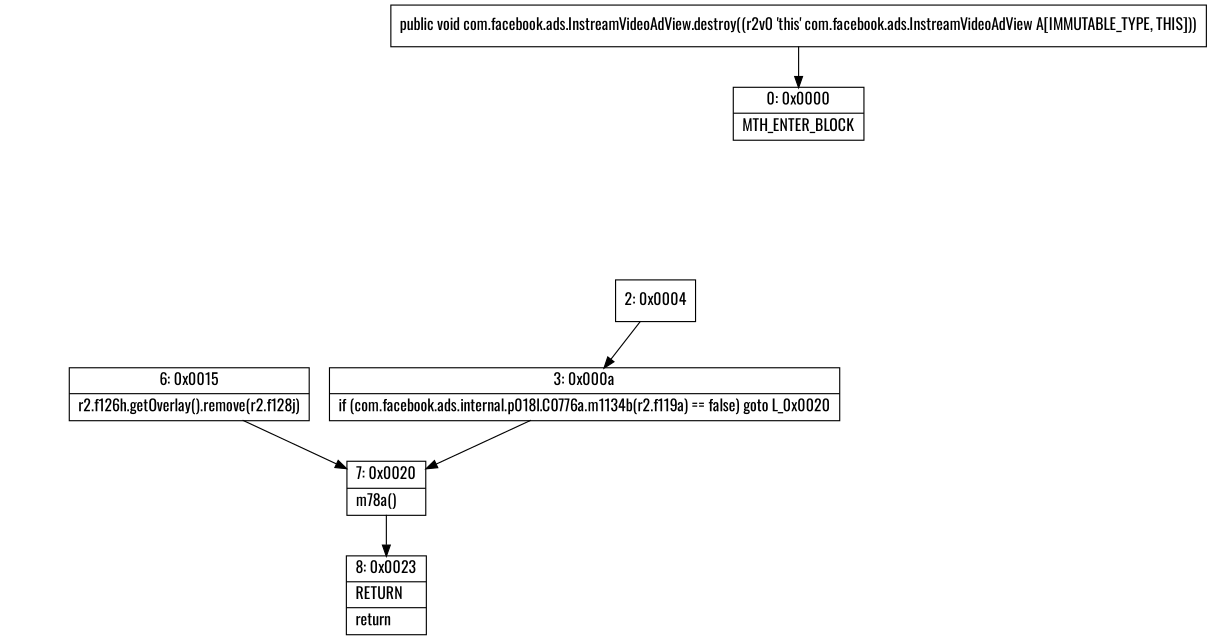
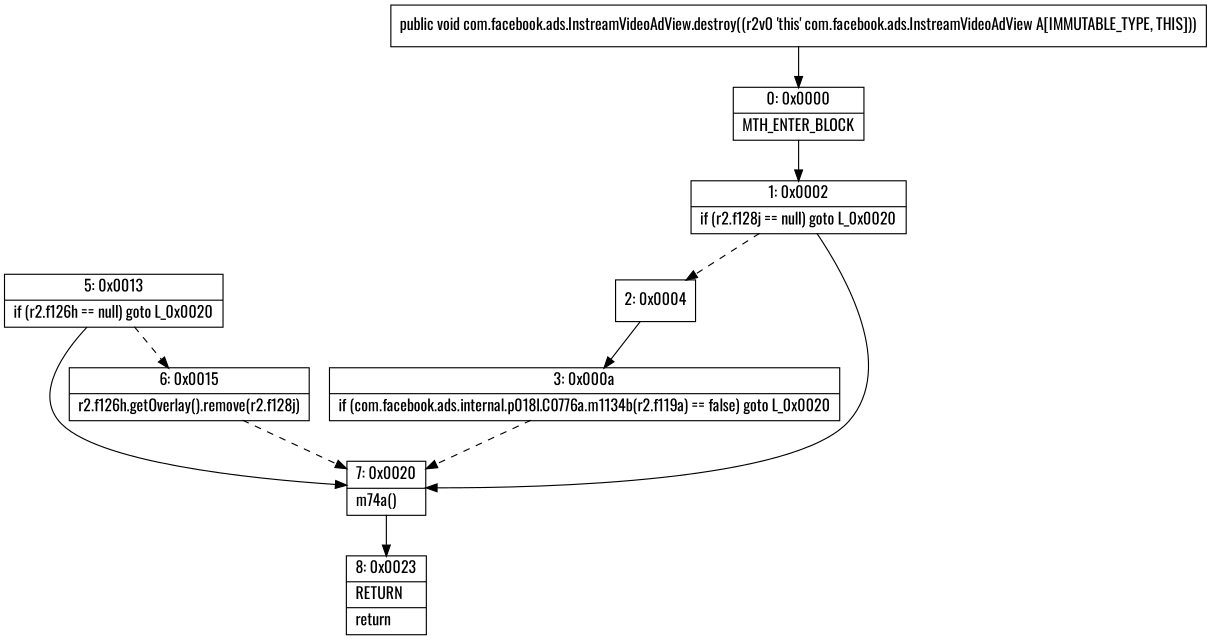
none -> (799, 207)
none -> (114, 301)
(289, 442) -> (289, 442)
(484, 442) -> (484, 442)
(377, 501) -> (377, 501)
